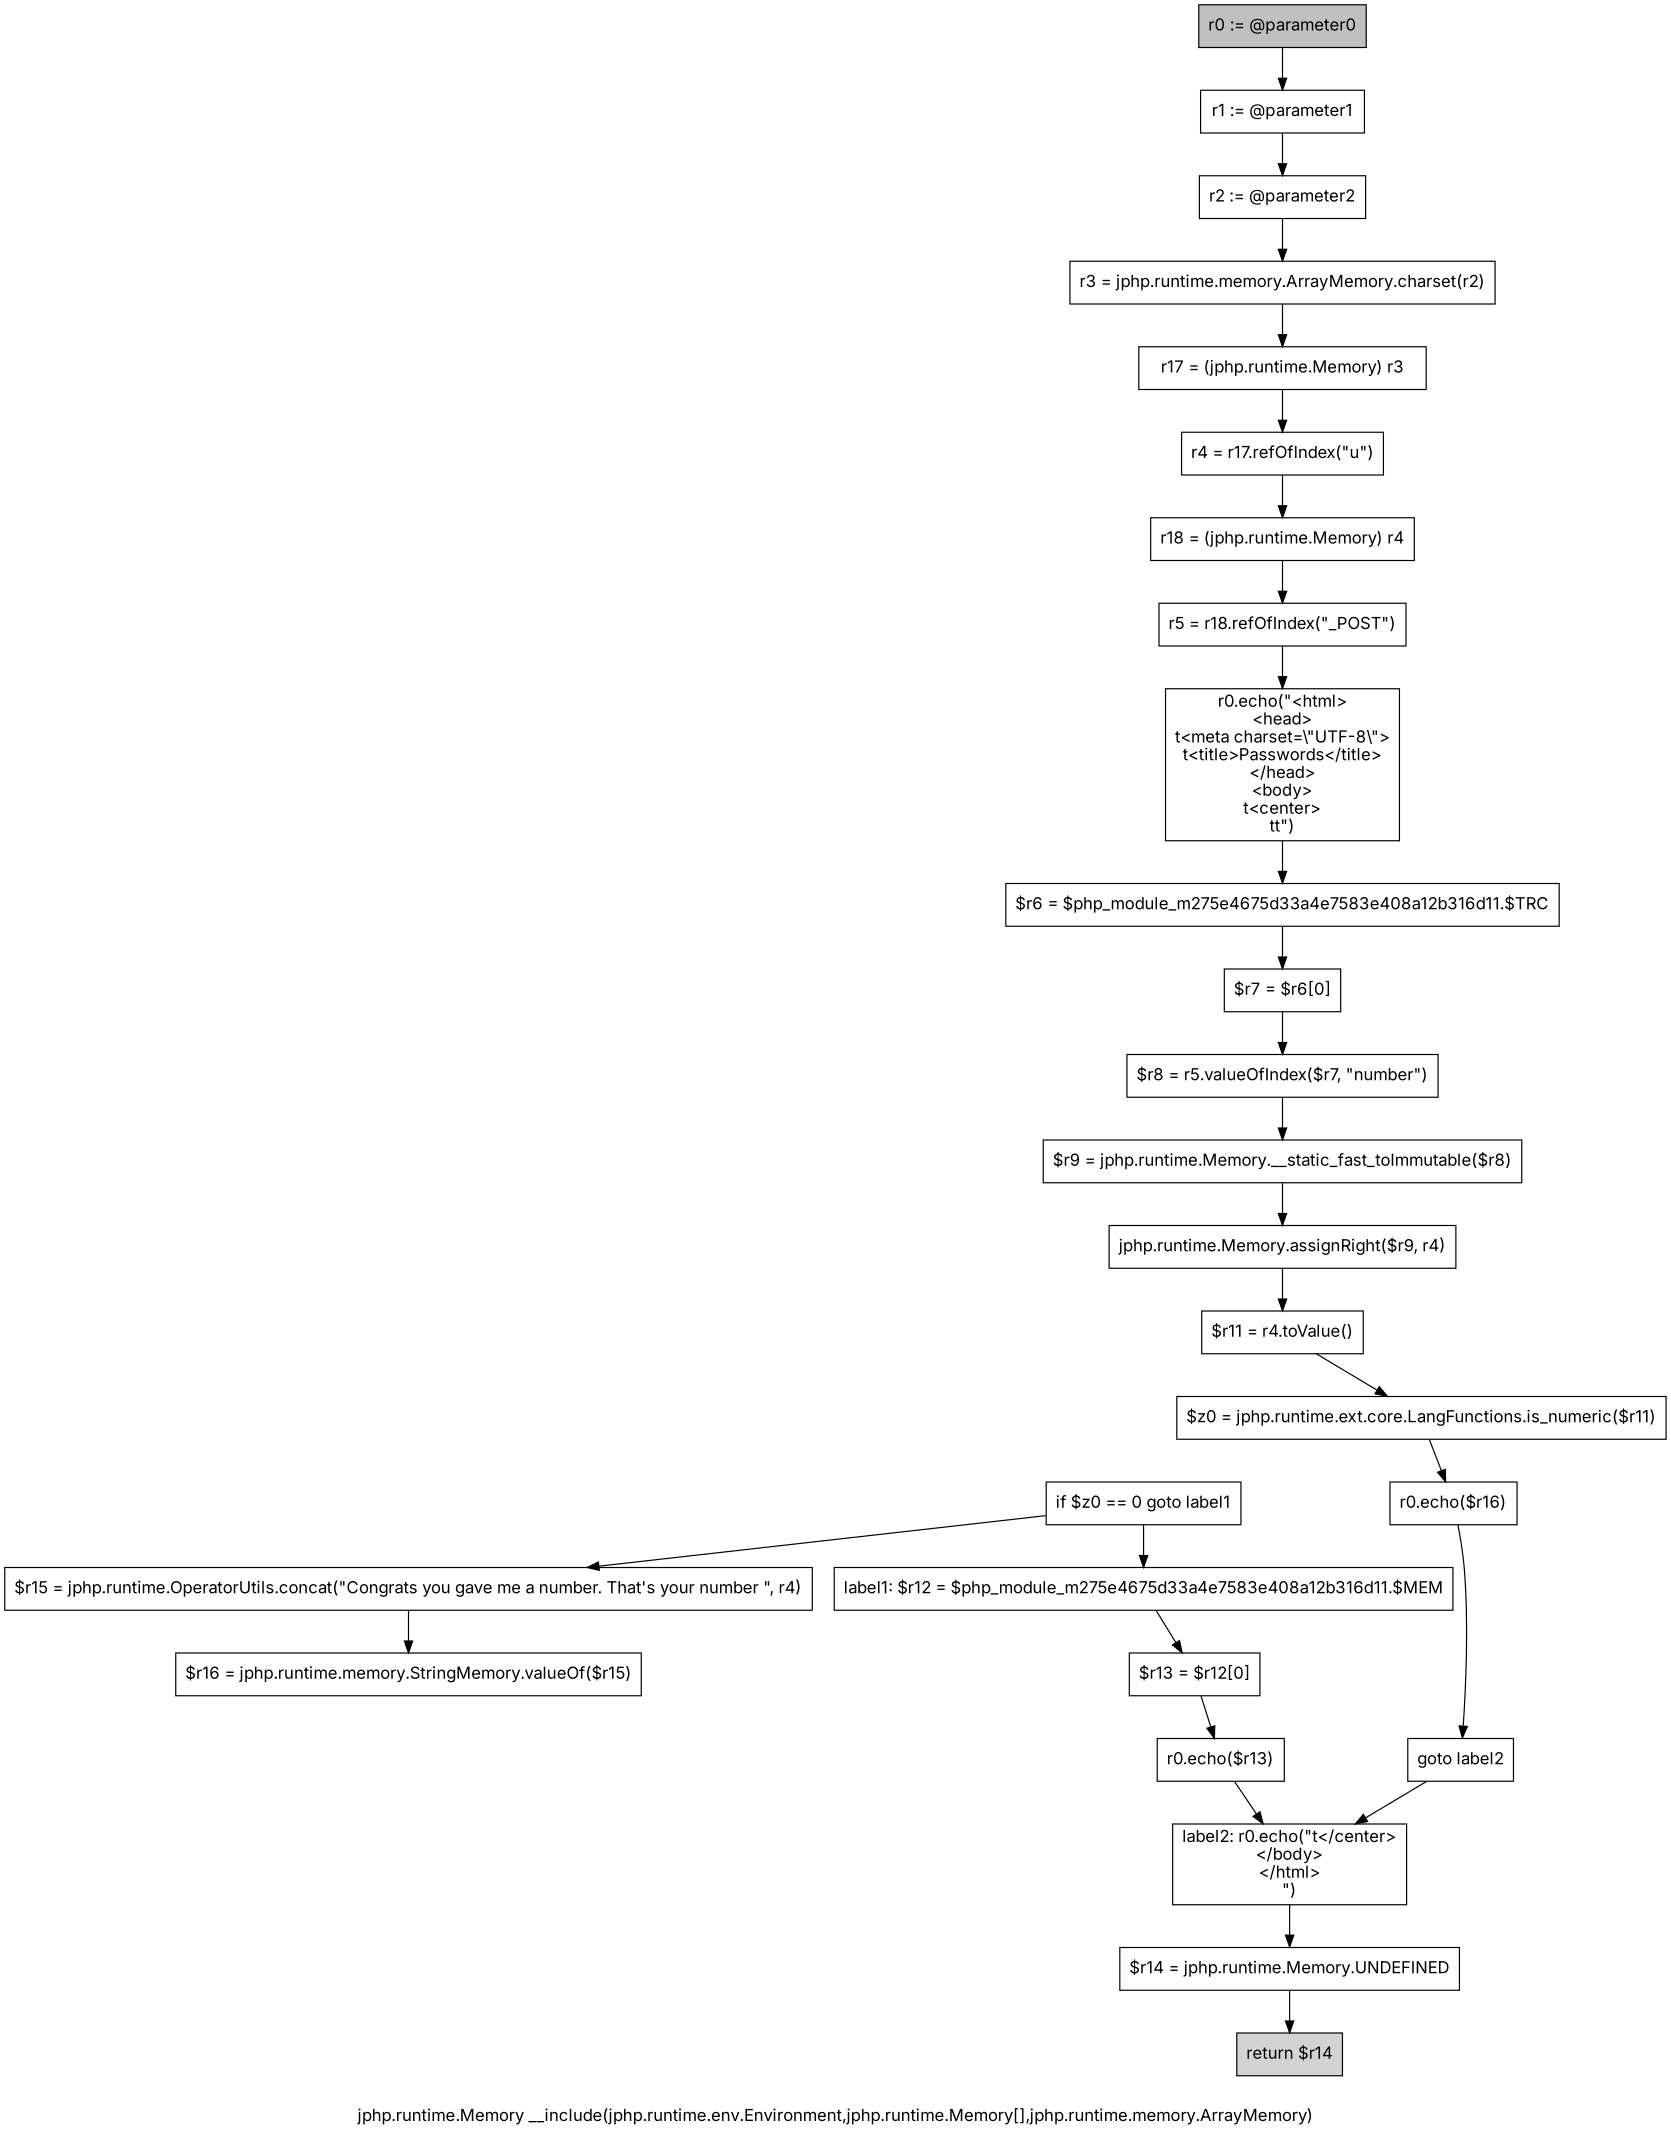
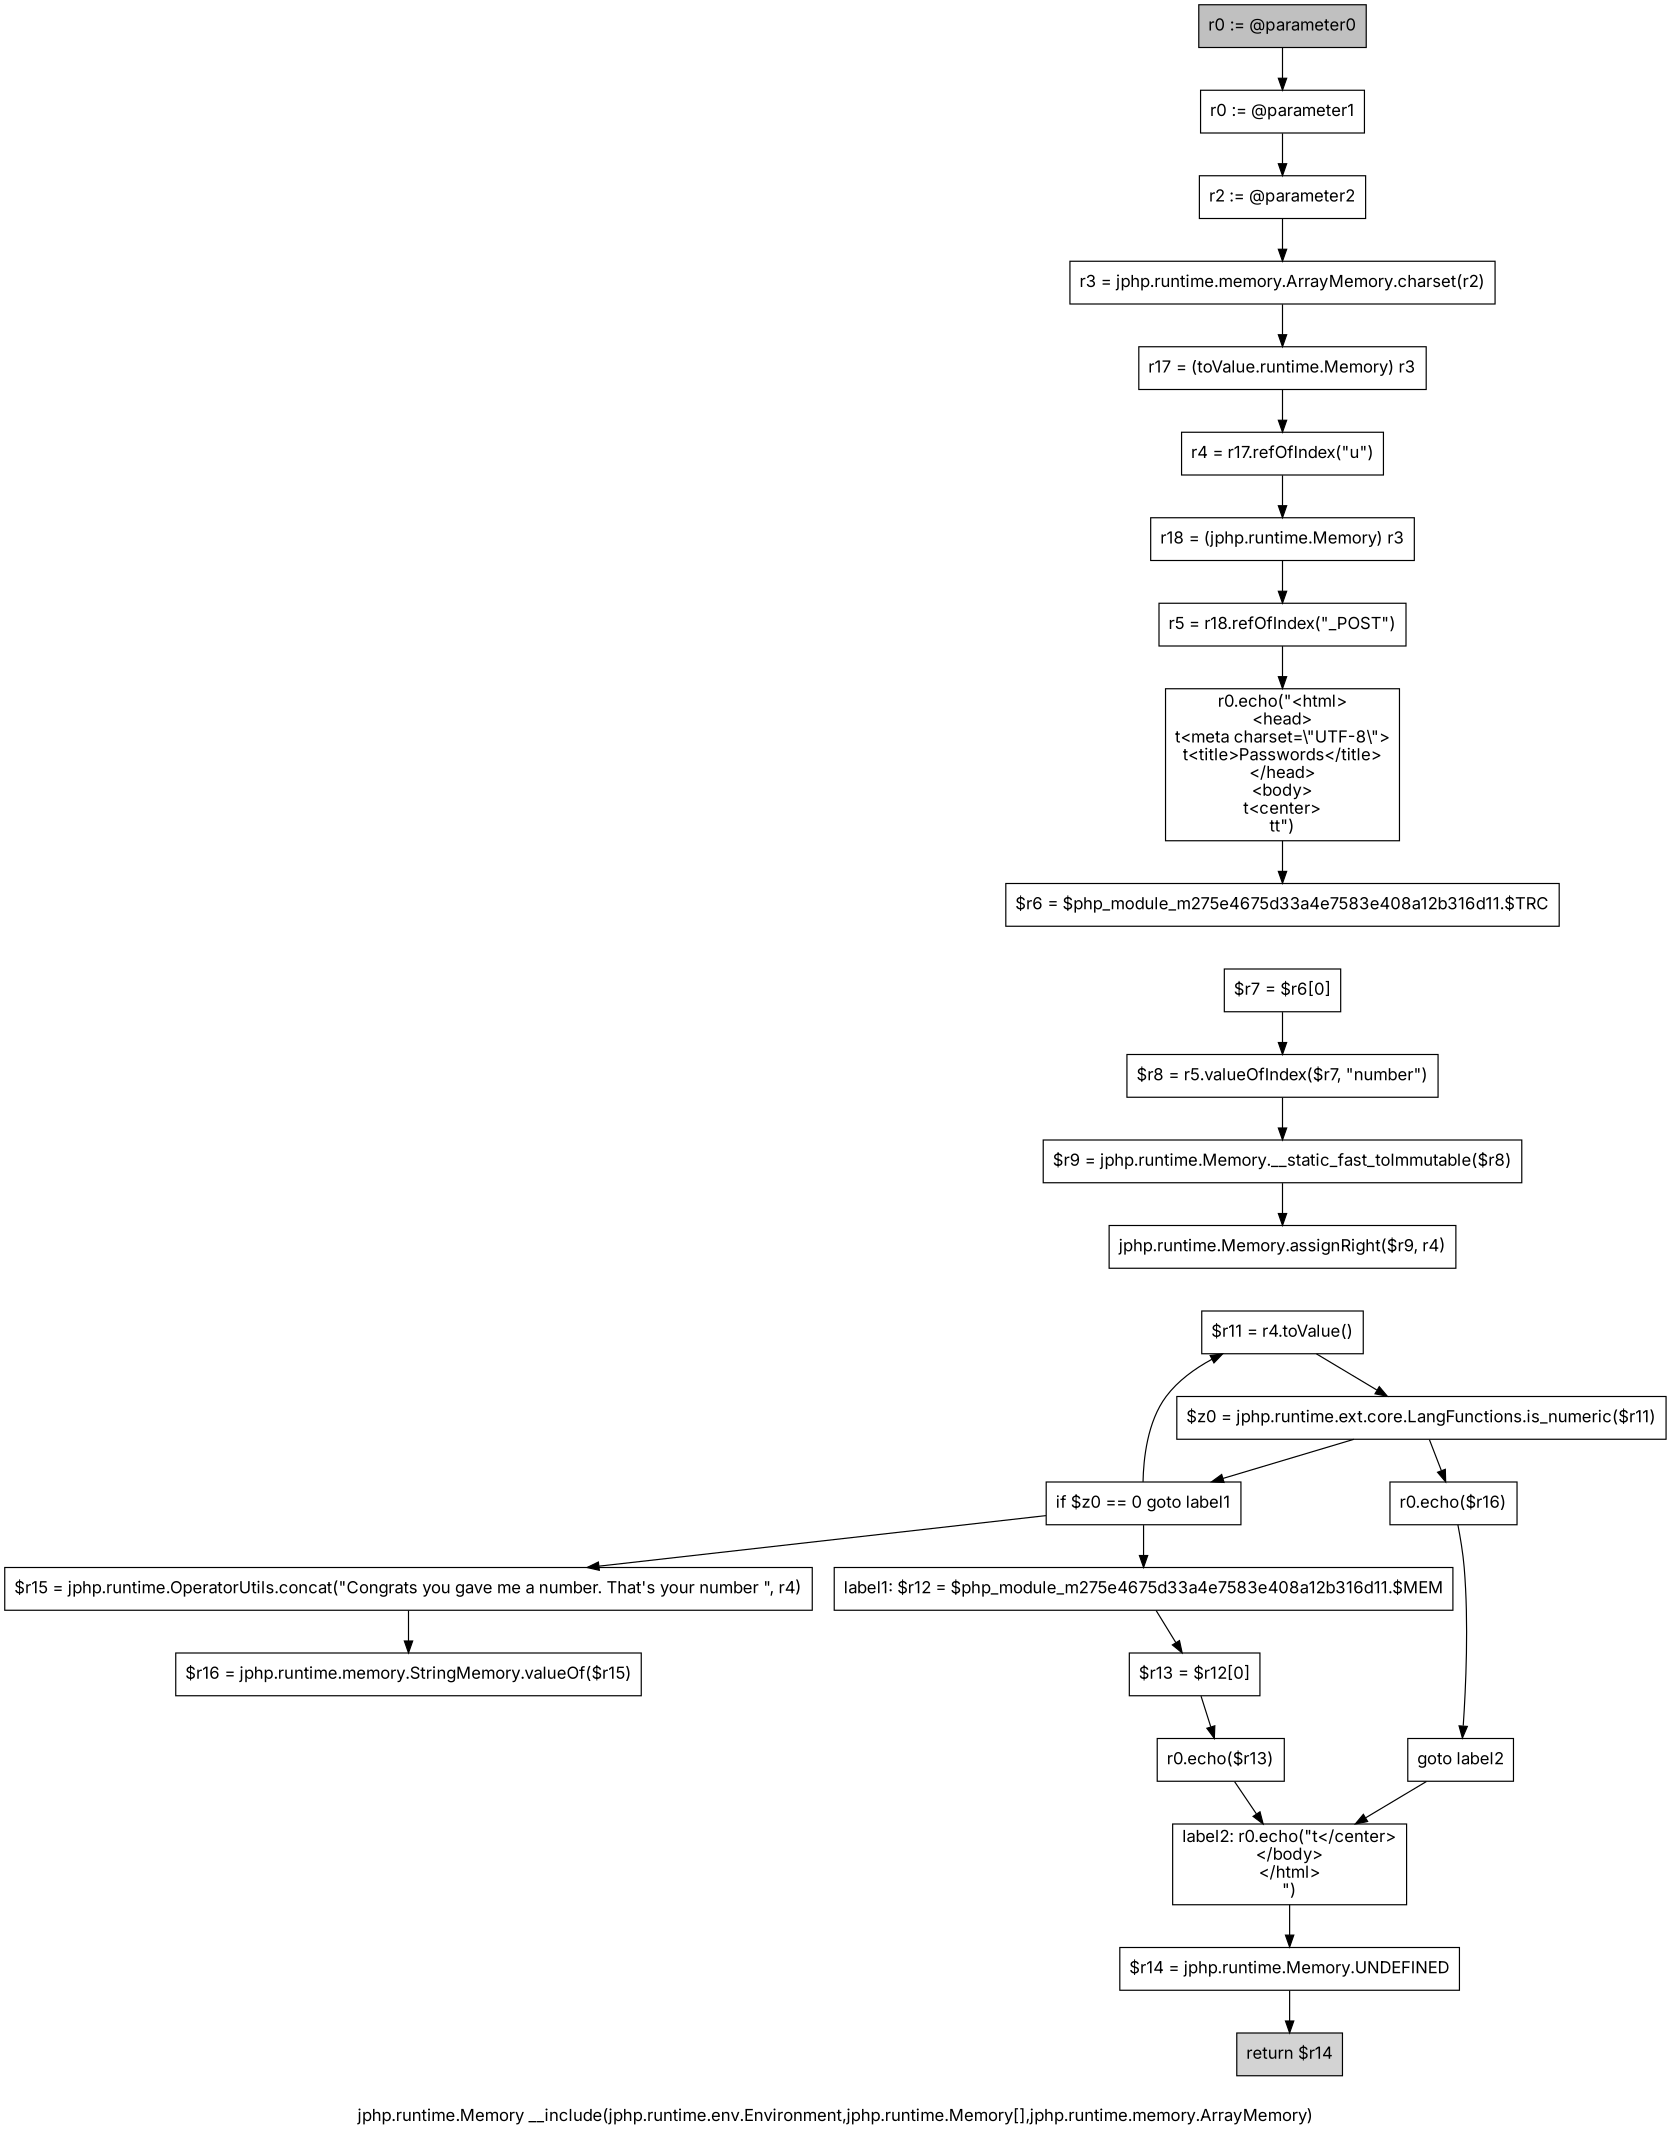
(1282, 112) -> (1282, 112)
(1282, 368) -> (1282, 368)
(1282, 539) -> (1282, 539)
(1282, 942) -> none
(1282, 1284) -> (1158, 1409)
none -> (1288, 1459)
